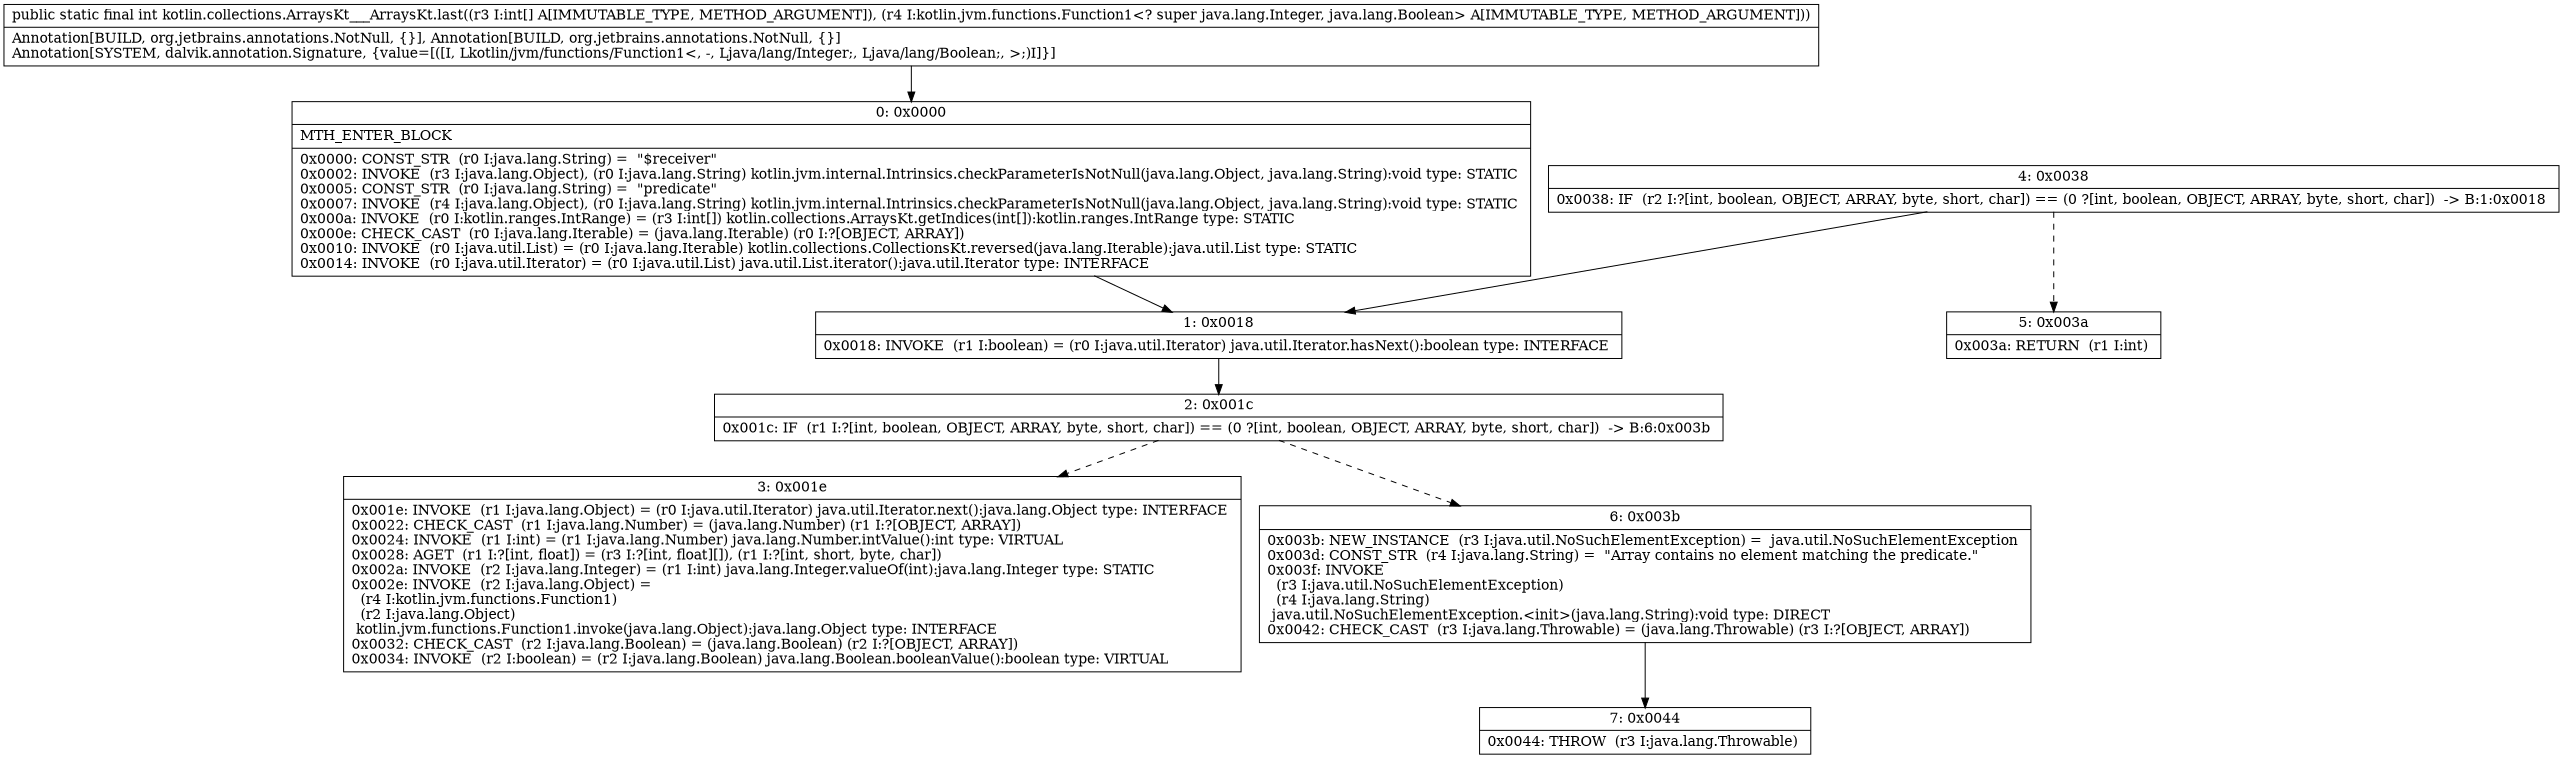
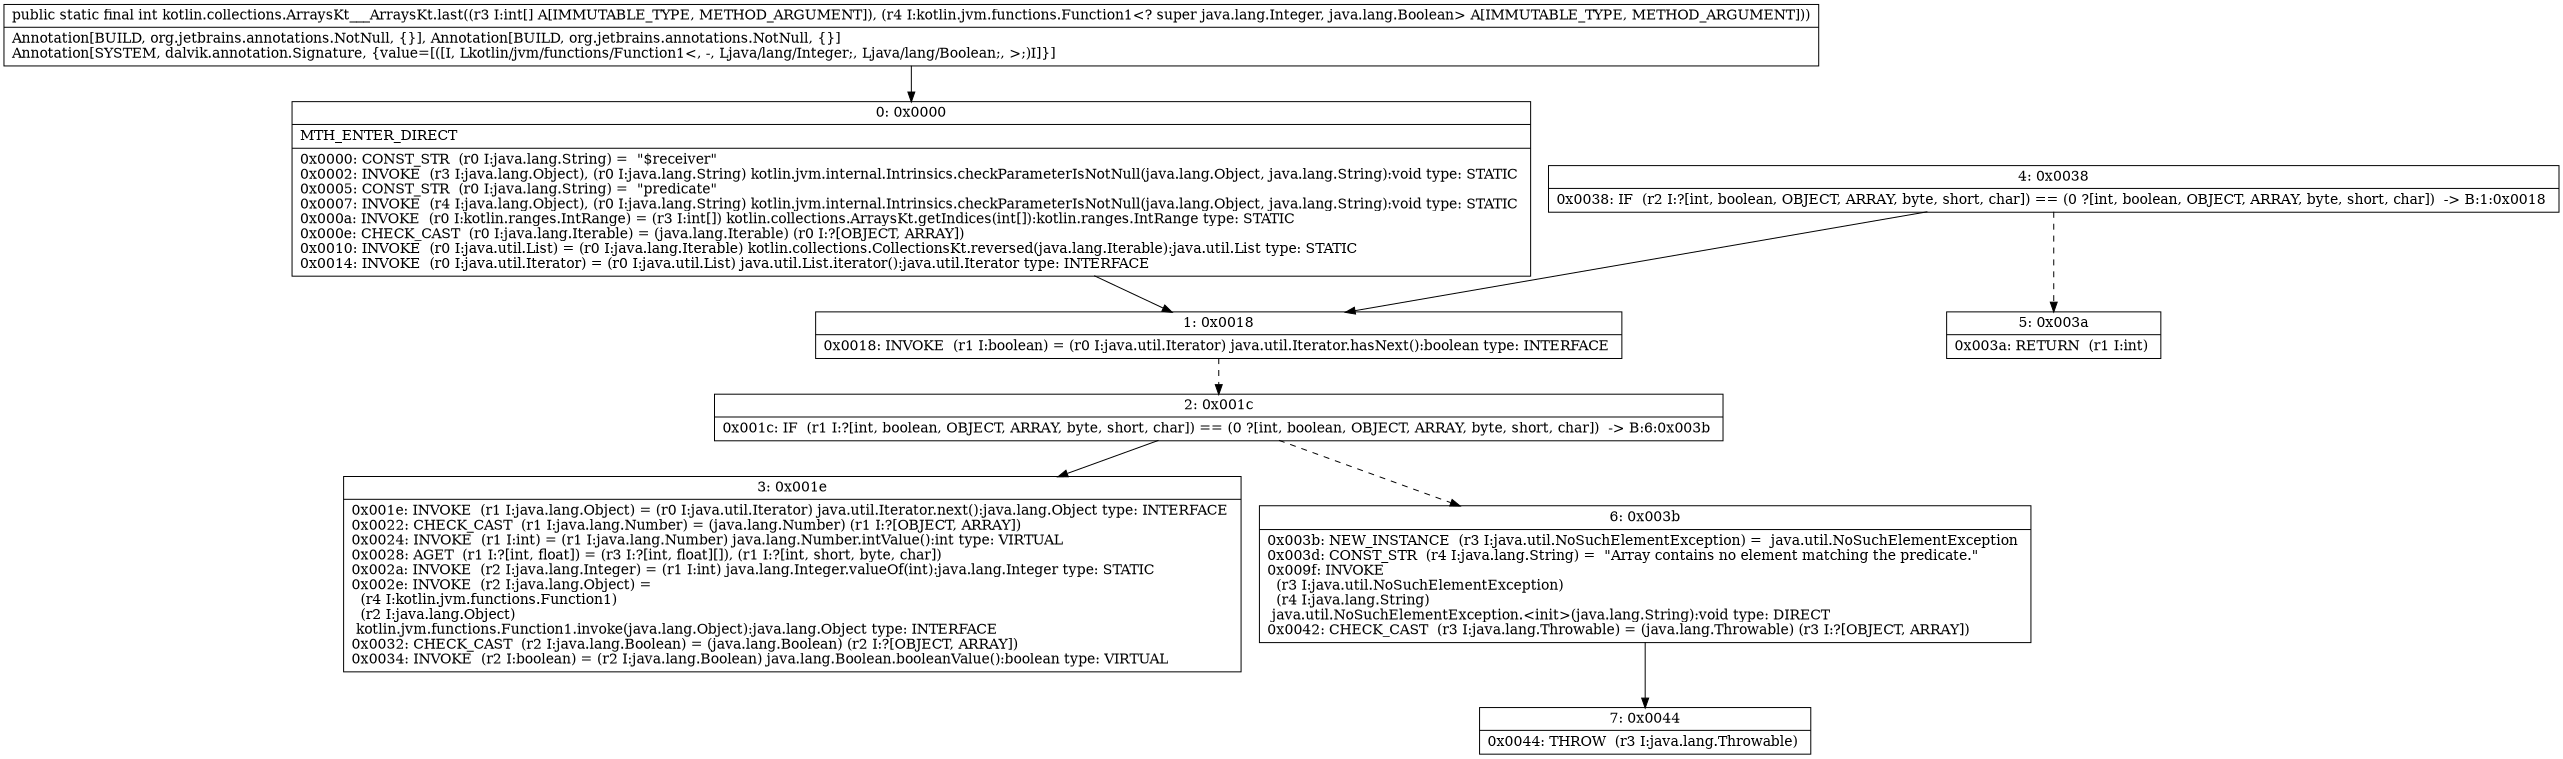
(376, 136) -> (379, 136)
(1219, 371) -> (1219, 371)
(1113, 457) -> (1113, 457)
(1330, 571) -> (1330, 571)
